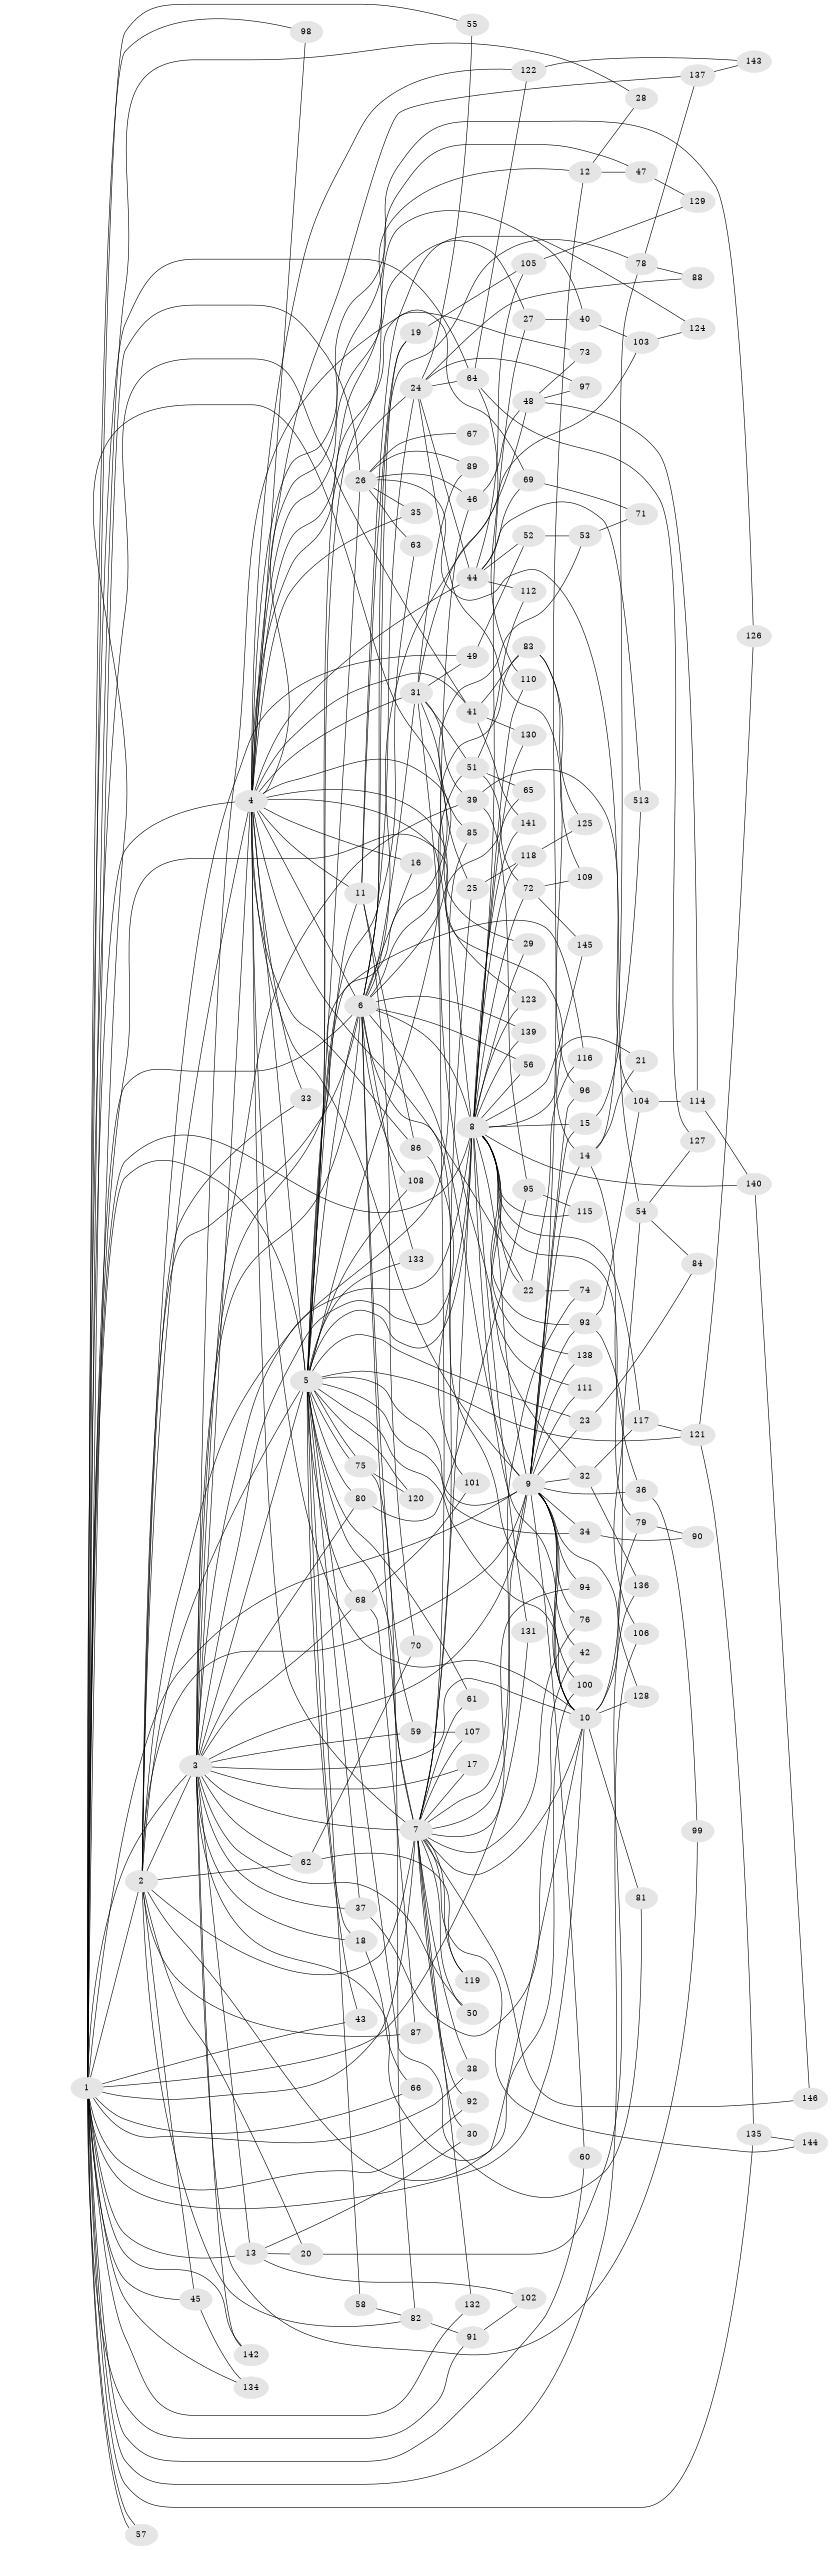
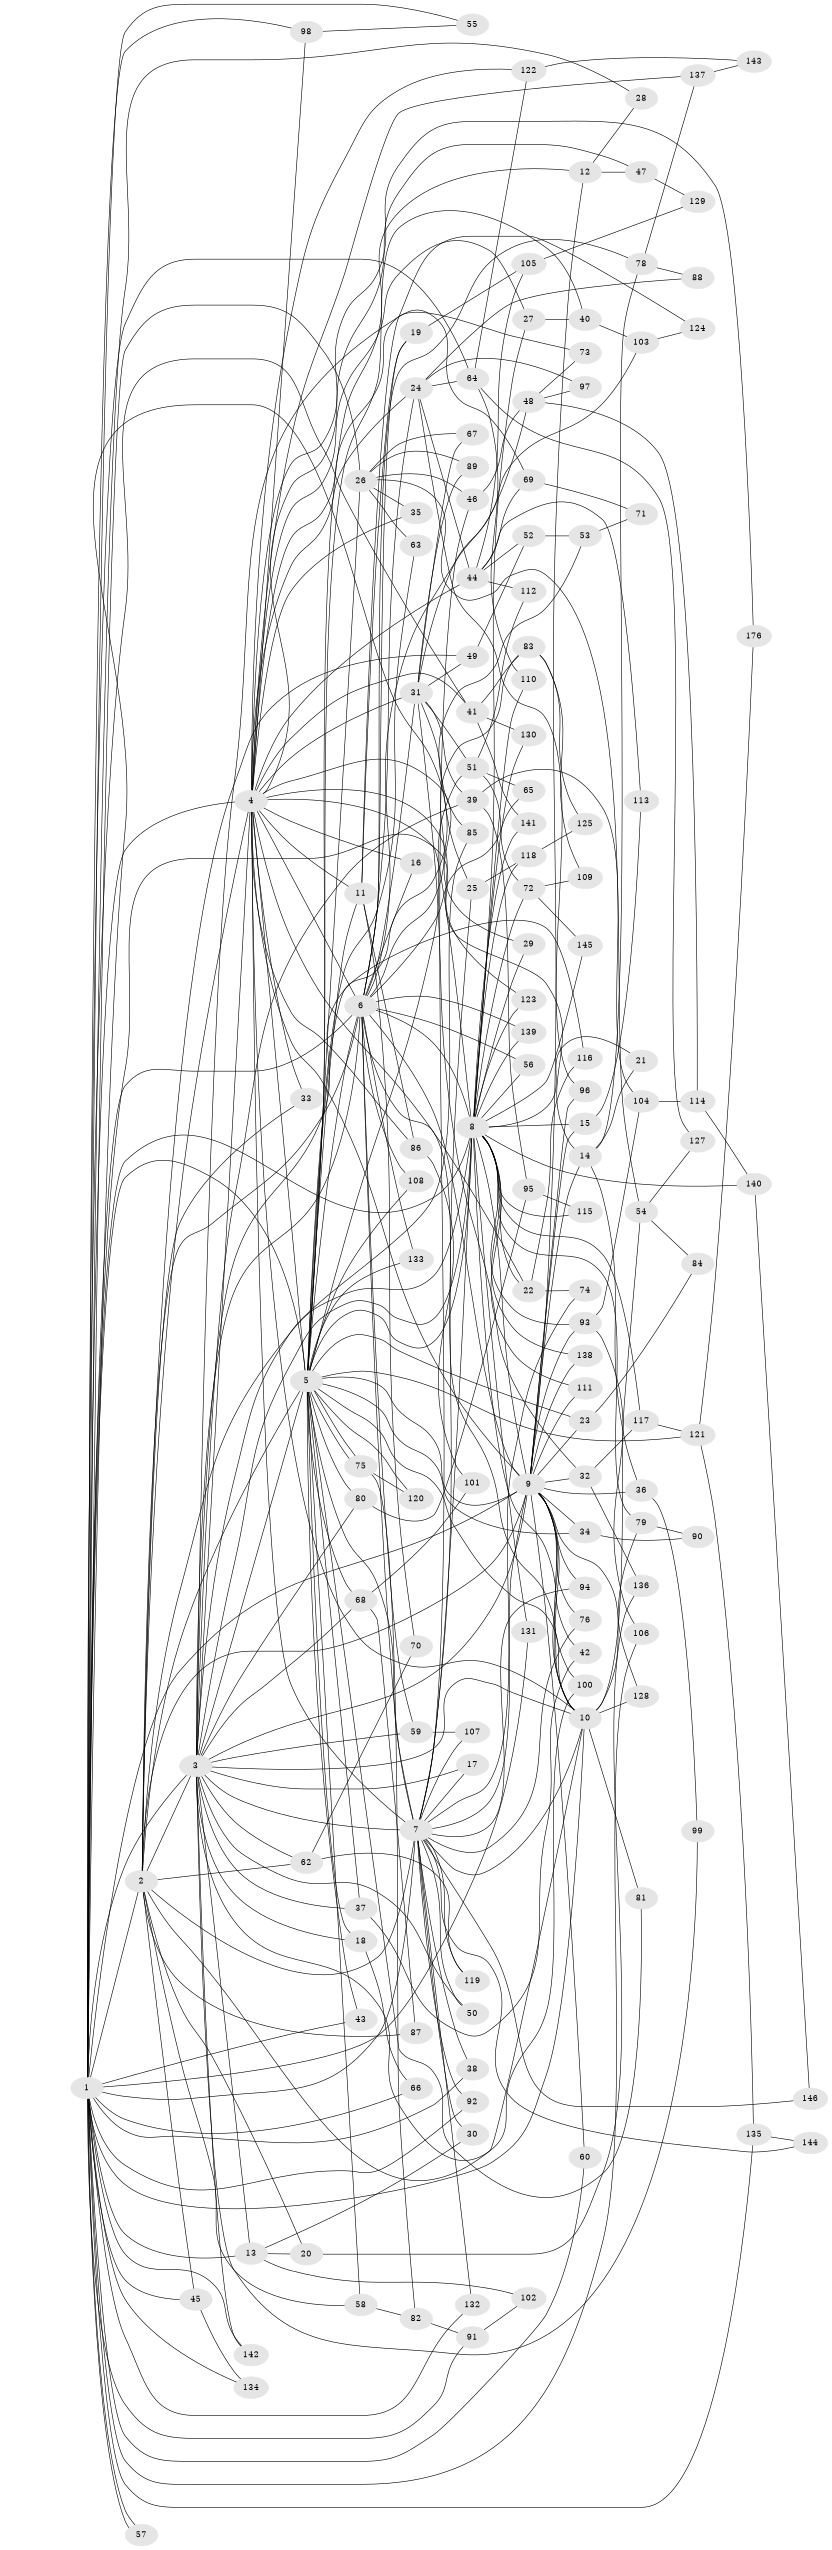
(458, 218) -> (390, 28)
none -> (444, 500)
(754, 636) -> (754, 636)
(642, 801) -> (642, 801)
(473, 1700) -> none
(183, 2185) -> (200, 2128)
